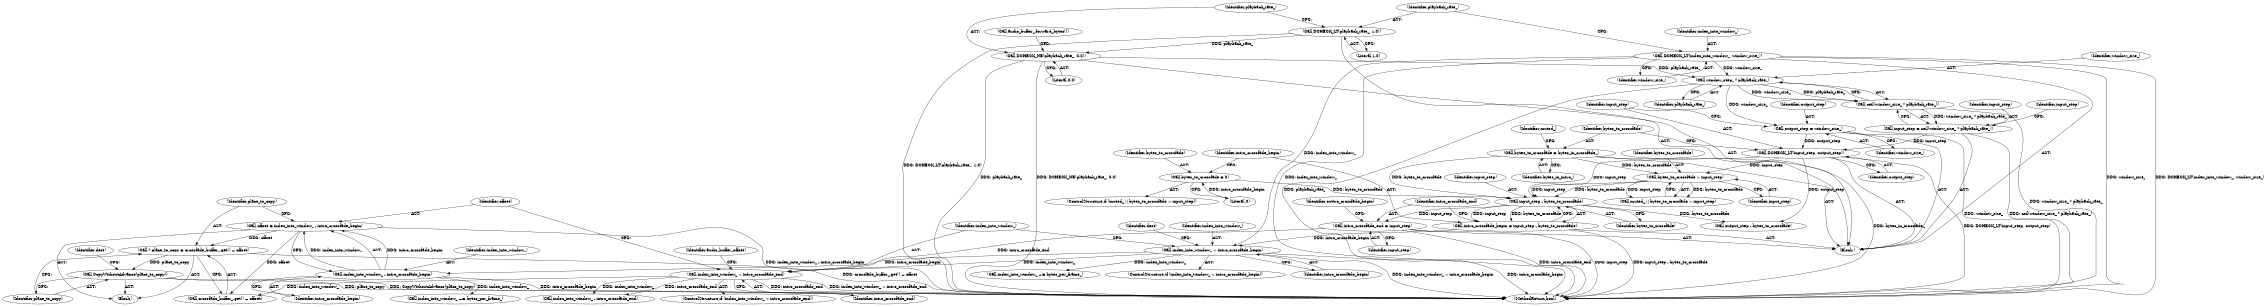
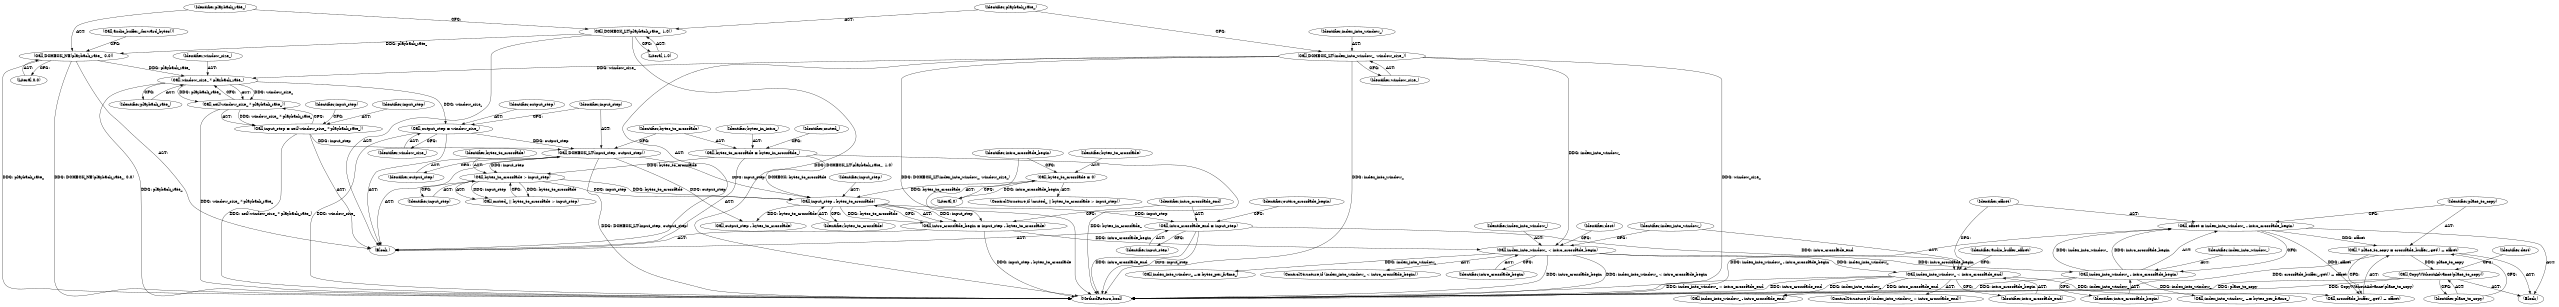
(1733, 80) -> (208, 80)
(1551, 164) -> none
(1417, 178) -> (797, 178)
